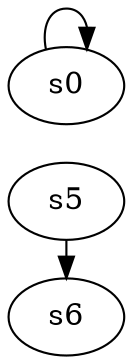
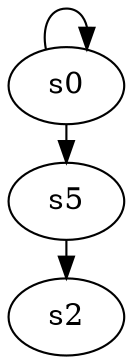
none -> (66, 133)
(66, 317) -> (66, 317)
